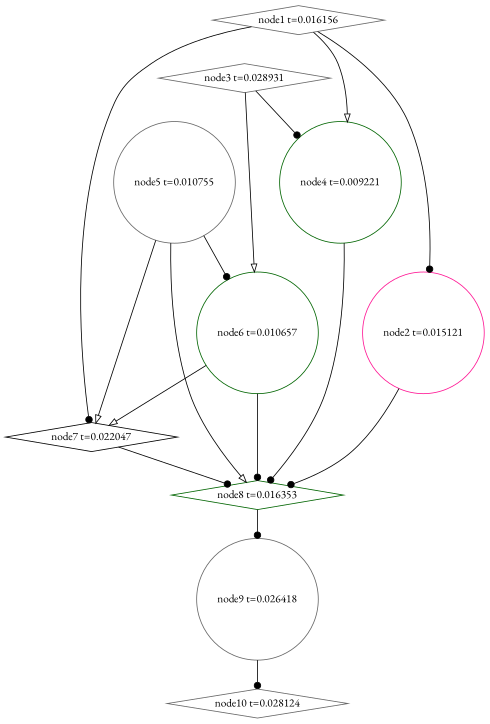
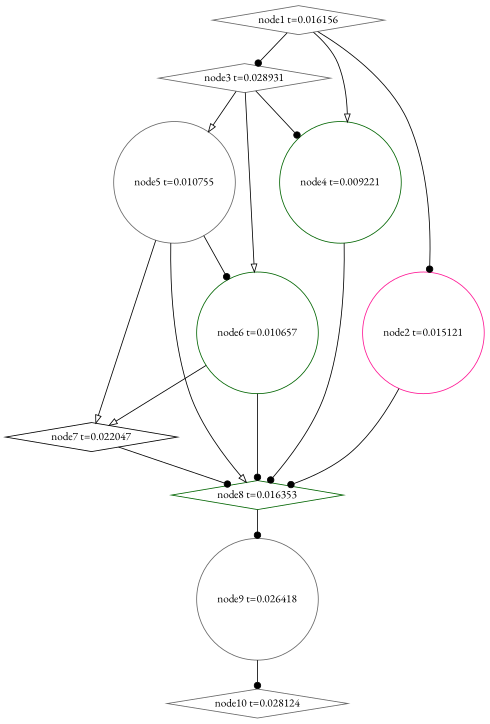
none -> (225, 108)
(92, 177) -> (274, 47)
